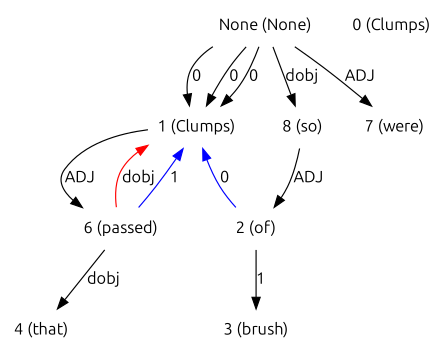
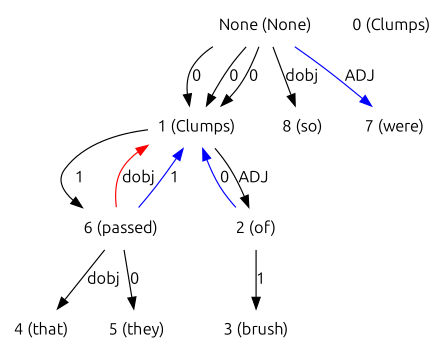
(329, 72) -> (329, 72)
(293, 174) -> (232, 171)
(80, 178) -> (80, 178)
none -> (137, 330)
